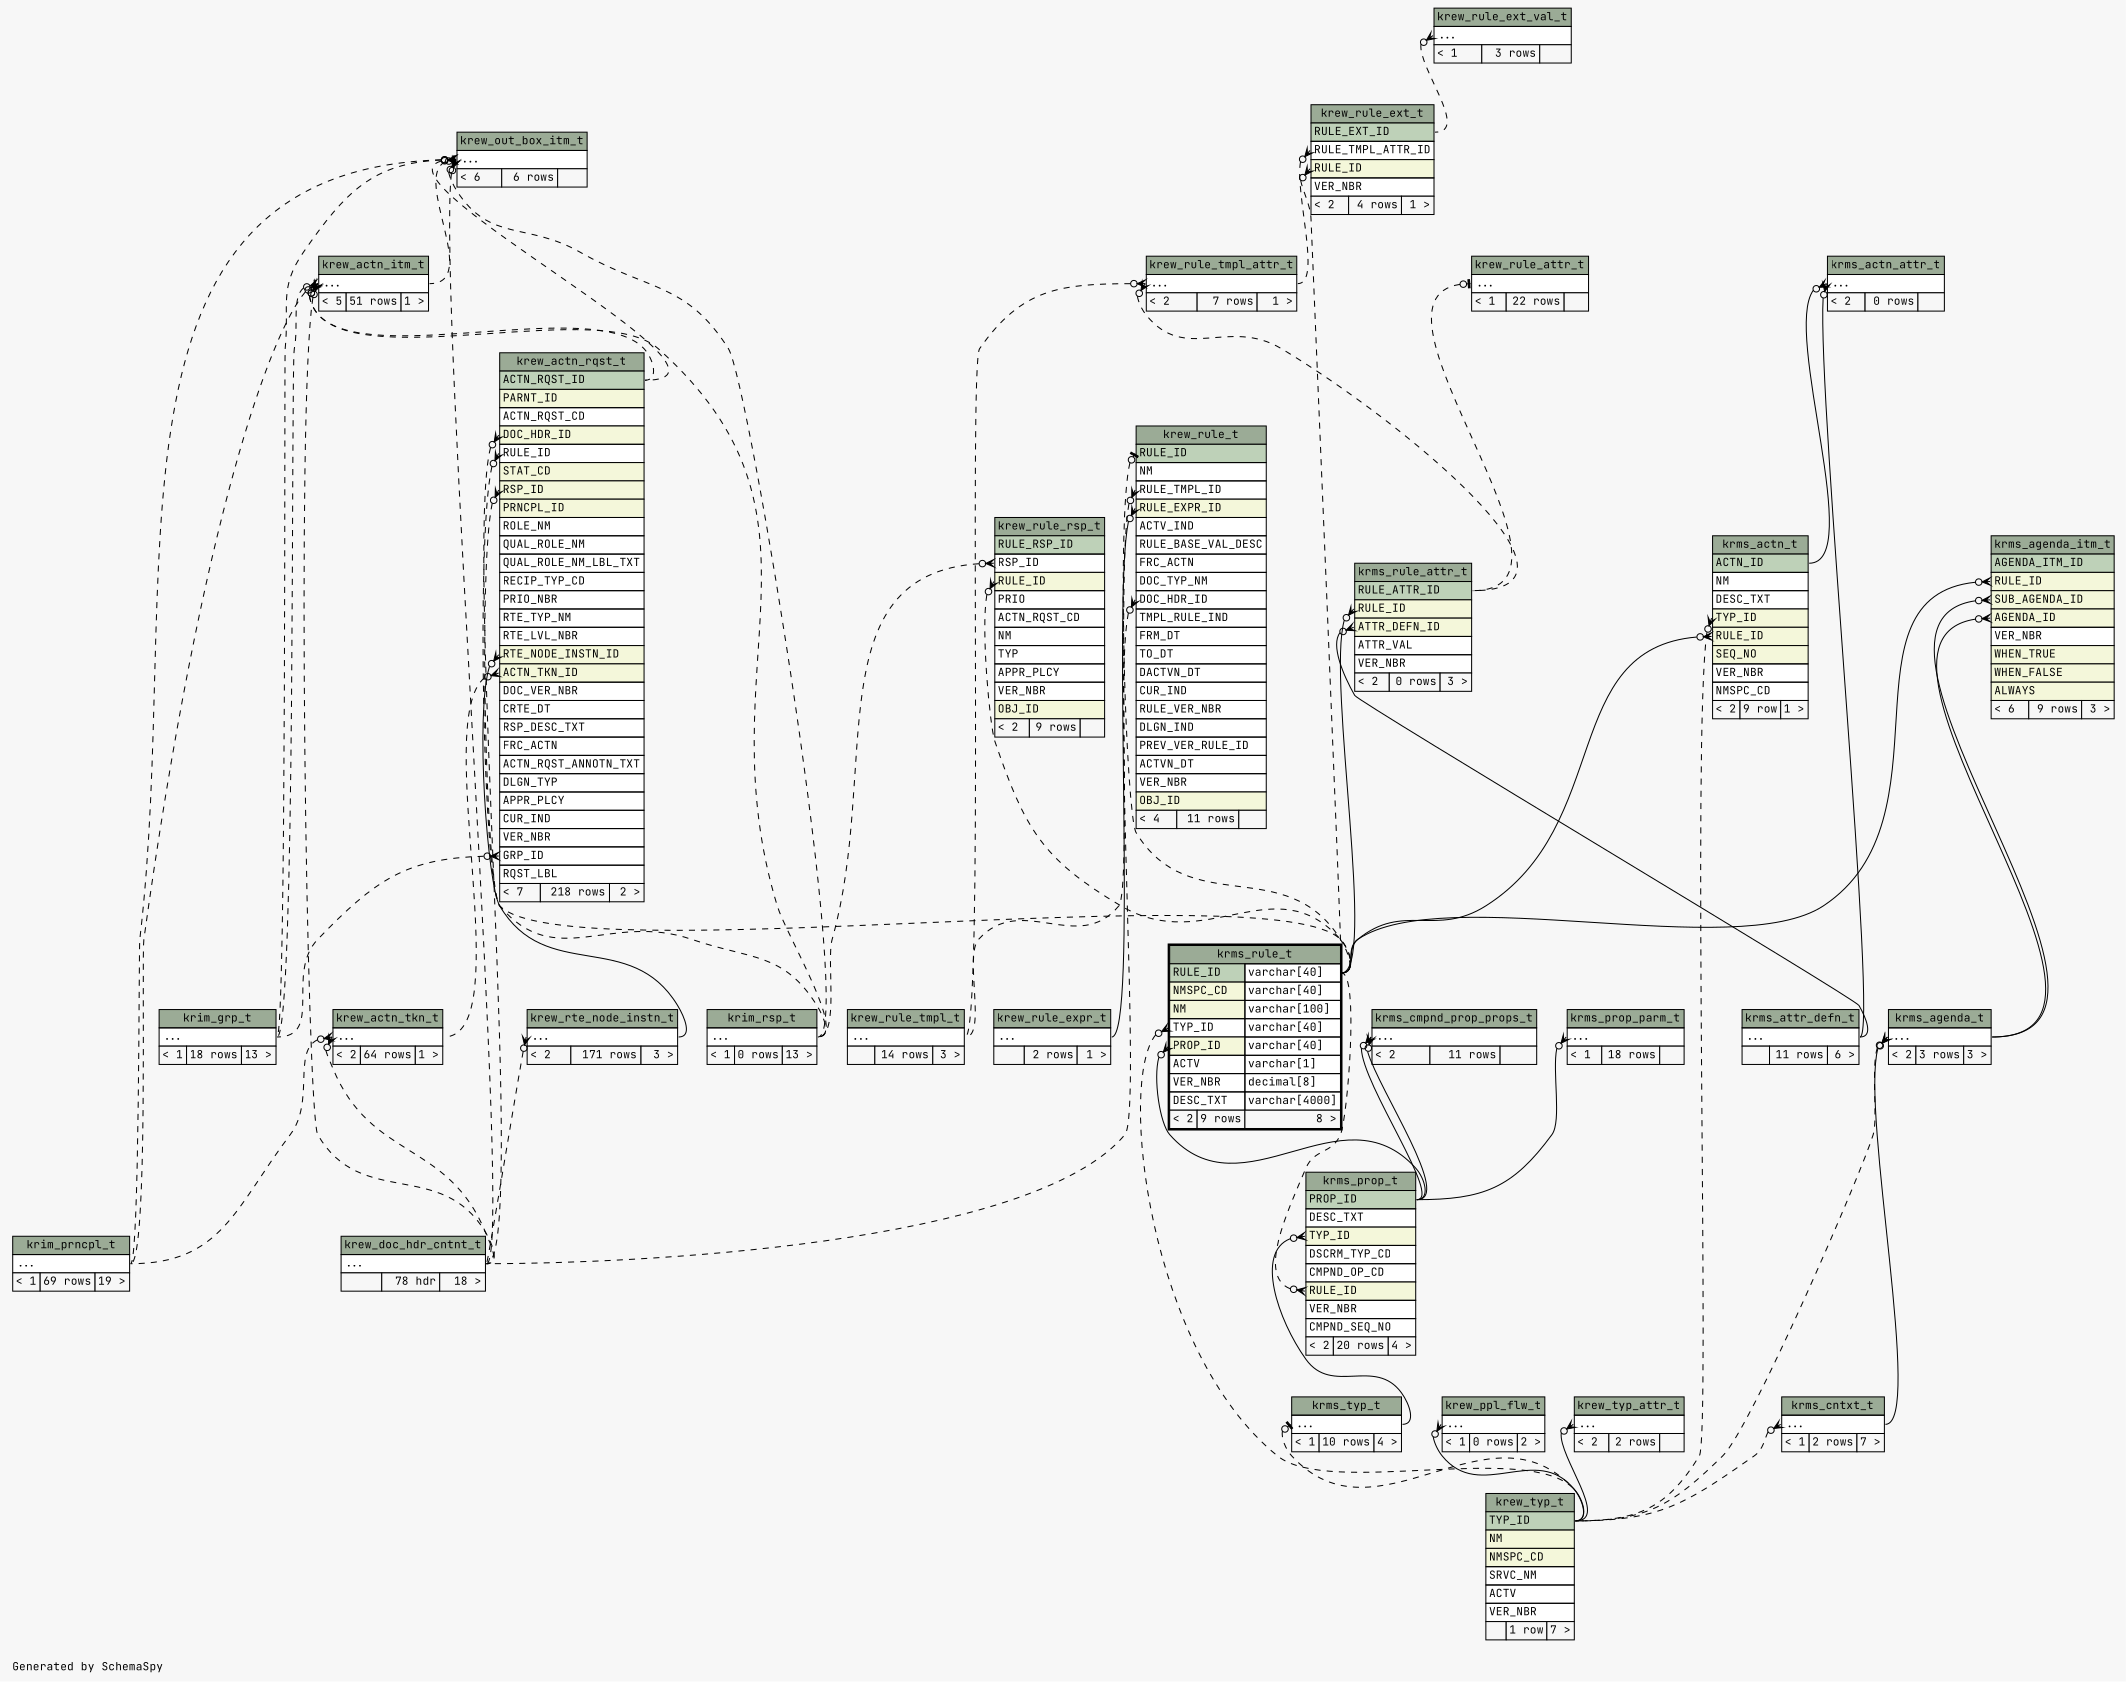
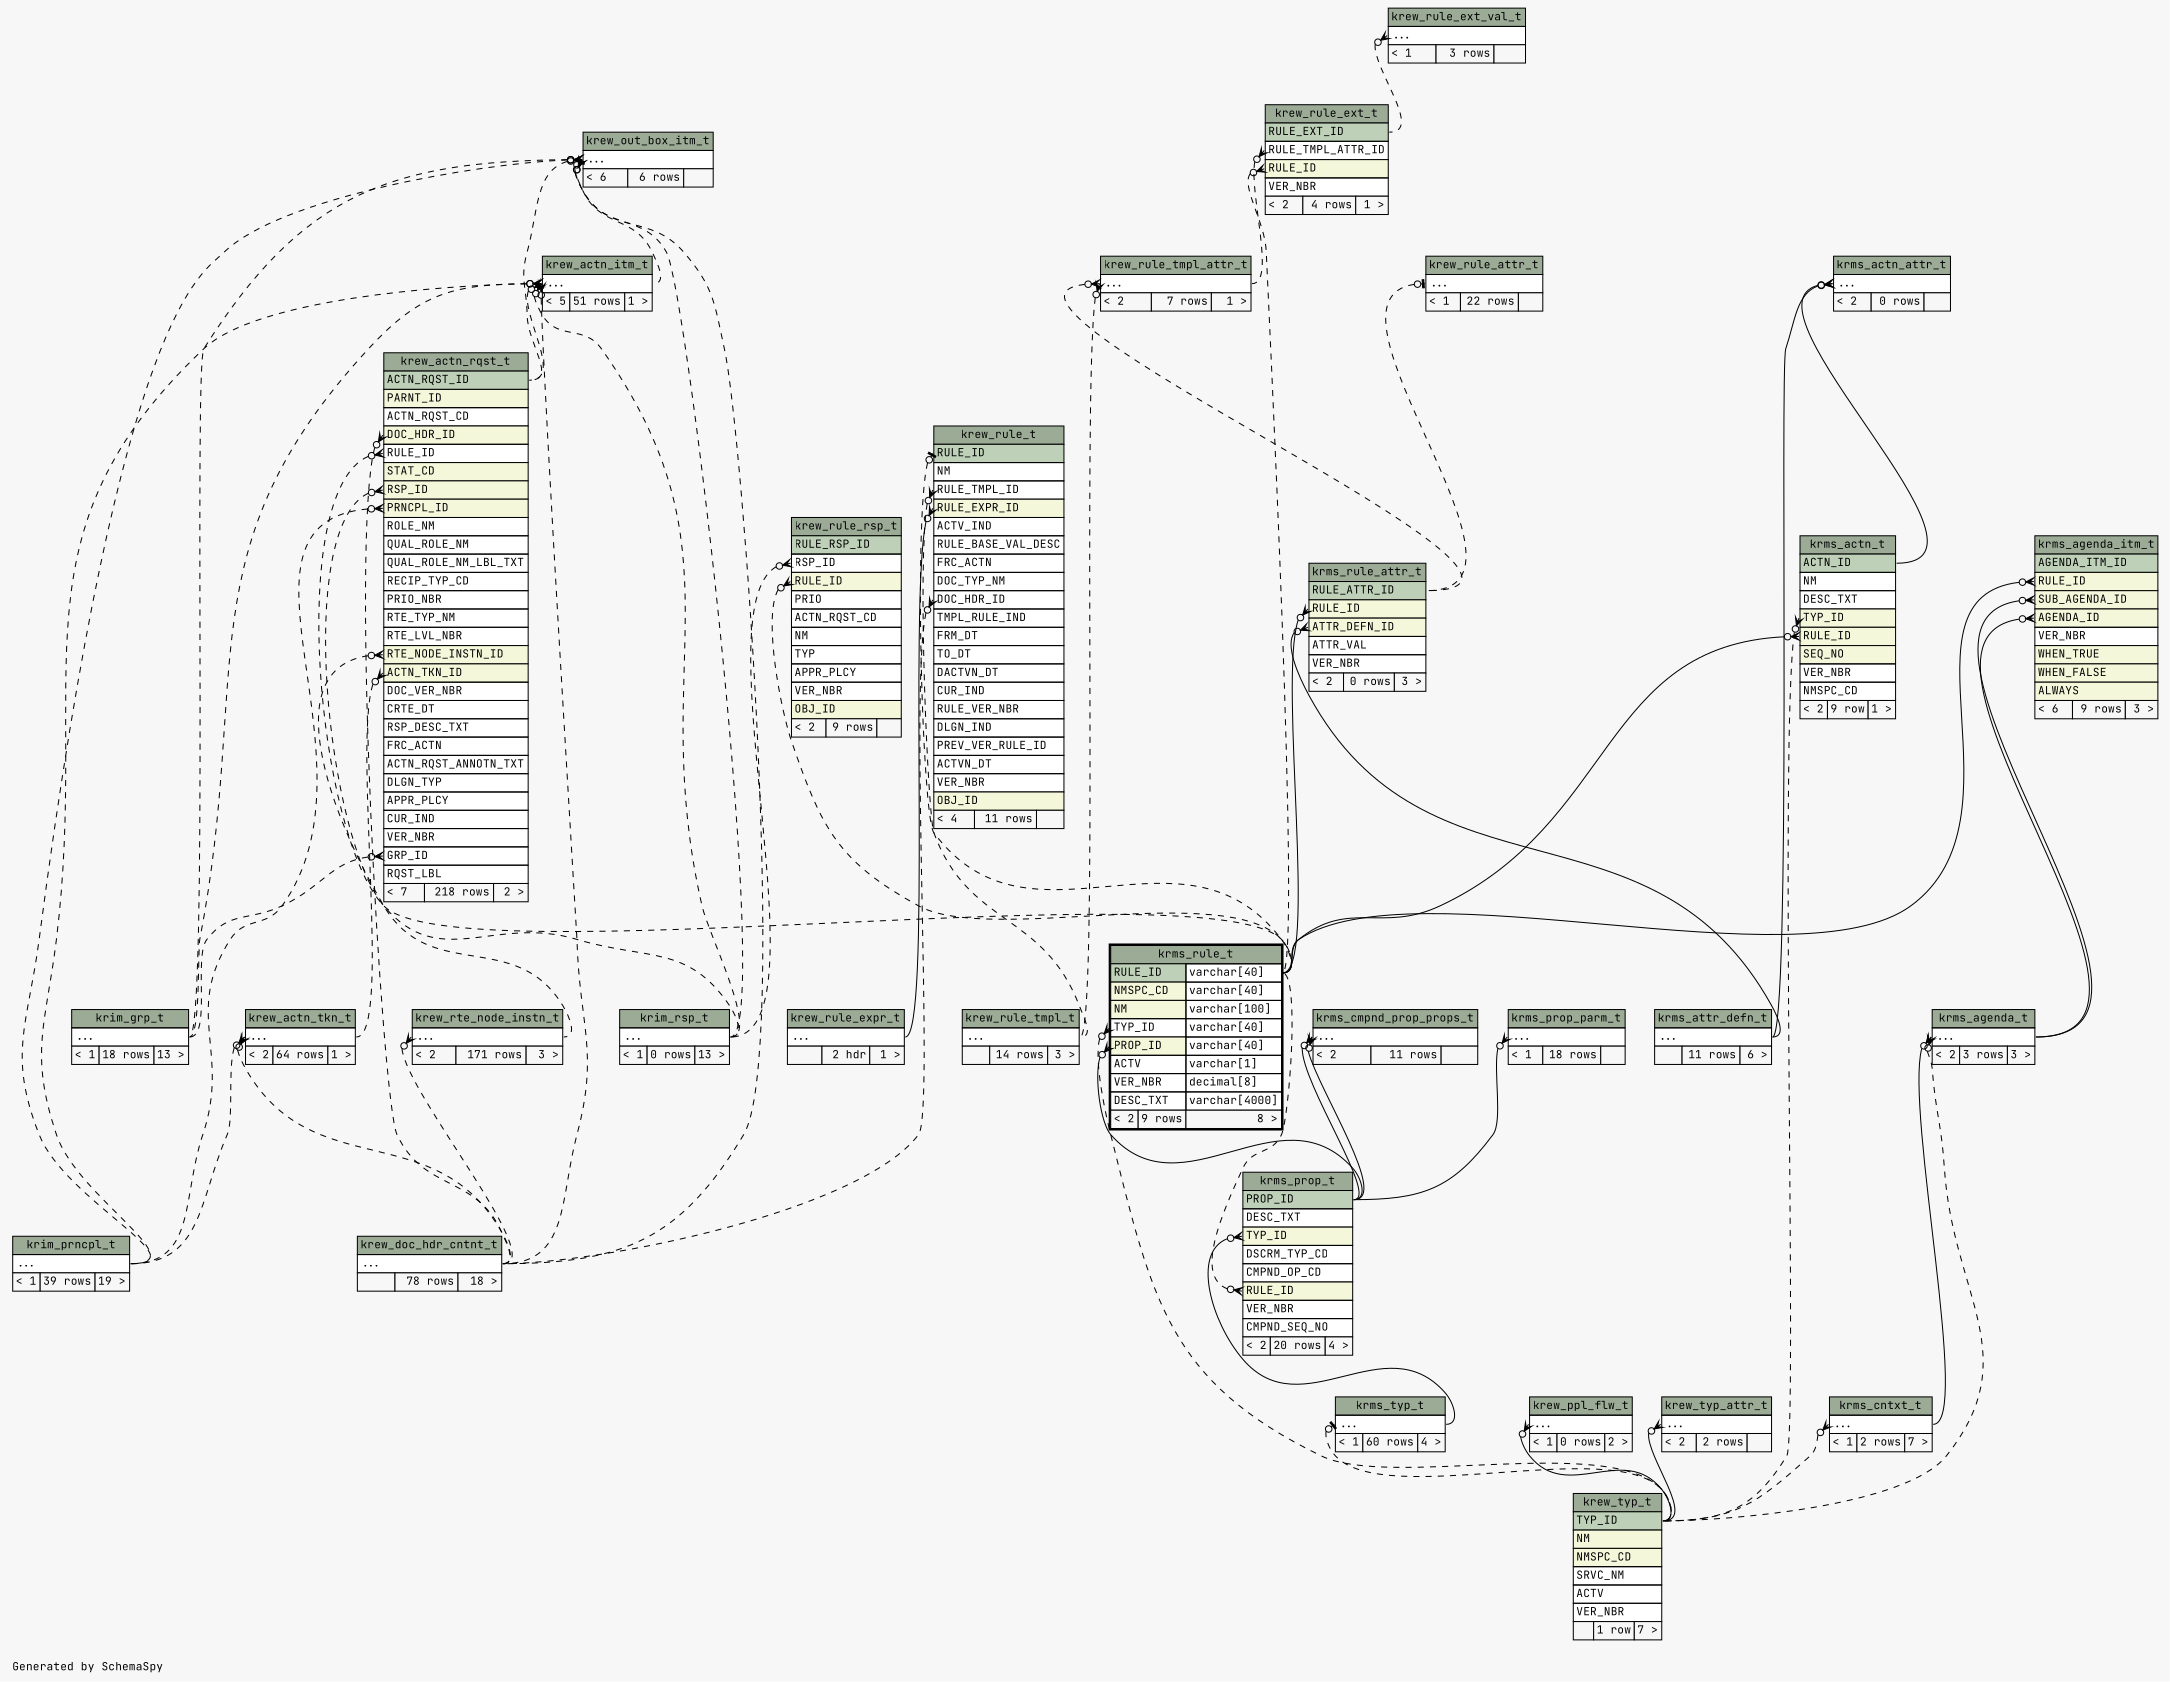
none -> (294, 879)
(528, 935) -> (418, 939)
(1053, 1055) -> (849, 1055)
(68, 1282) -> (68, 1282)
(416, 1282) -> (431, 1282)
(1347, 1442) -> (1390, 1442)
